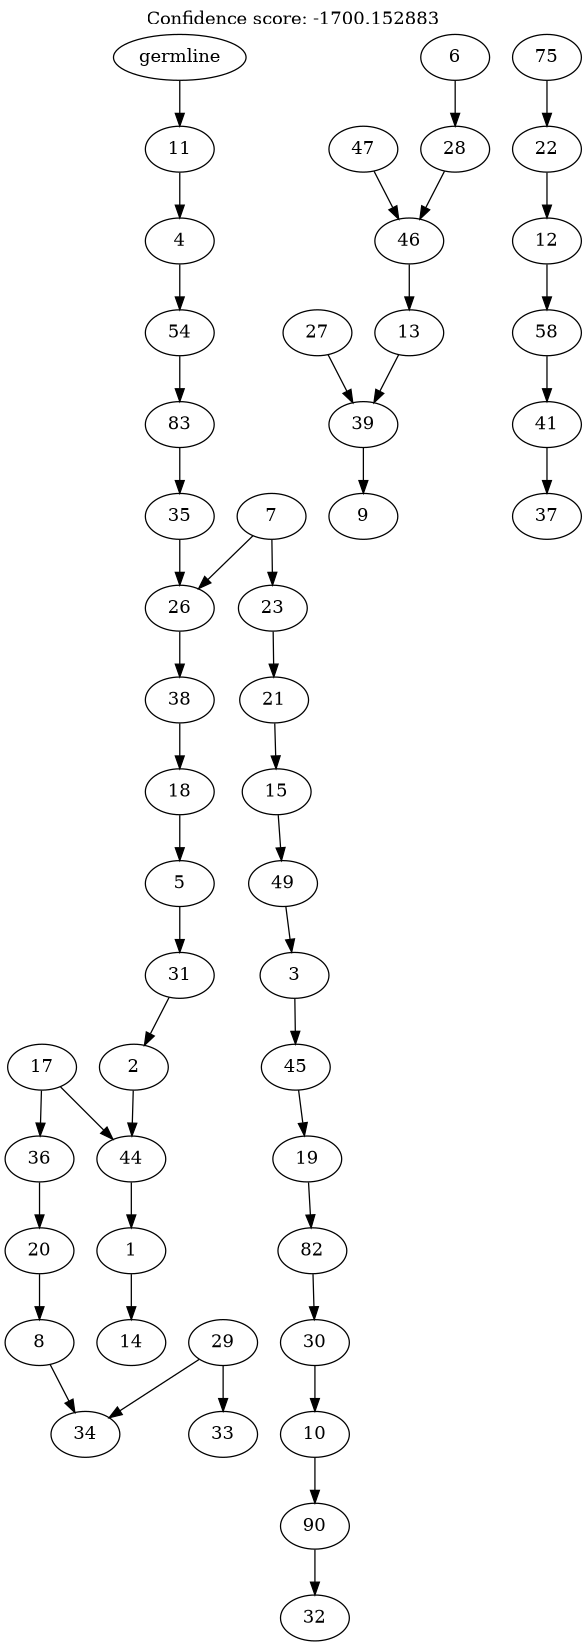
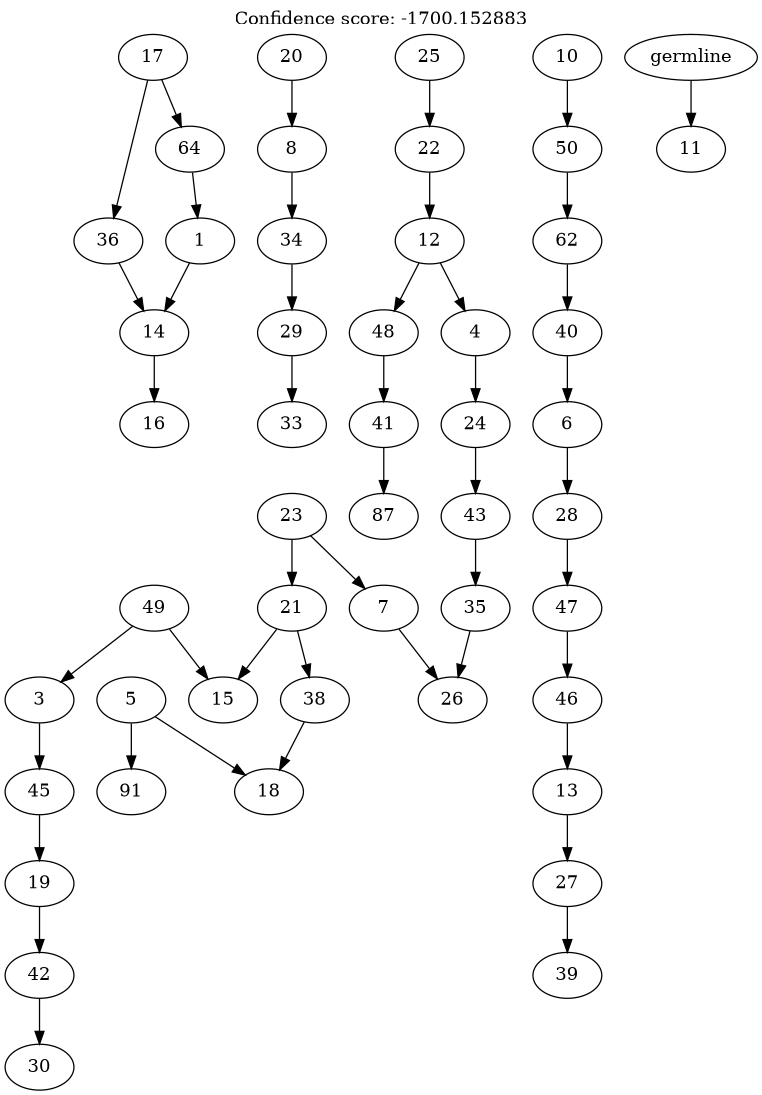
(547, 57) -> (430, 57)
(180, 189) -> (450, 281)
(435, 189) -> (567, 556)
(180, 333) -> (476, 425)
(547, 333) -> (384, 333)
none -> (567, 333)
(389, 373) -> (567, 831)
none -> (154, 425)
(180, 425) -> (476, 516)
(363, 516) -> none
(547, 516) -> (384, 516)
(272, 556) -> (333, 558)
(180, 648) -> (302, 648)
(180, 831) -> (195, 742)
(279, 831) -> (185, 649)
(180, 975) -> (131, 792)
(134, 1067) -> none
(131, 1159) -> (190, 149)
(40, 1199) -> (128, 281)
(312, 1251) -> (40, 975)
(315, 1382) -> none
(159, 1385) -> (292, 281)
(315, 1526) -> (567, 149)
(315, 1618) -> (567, 241)
